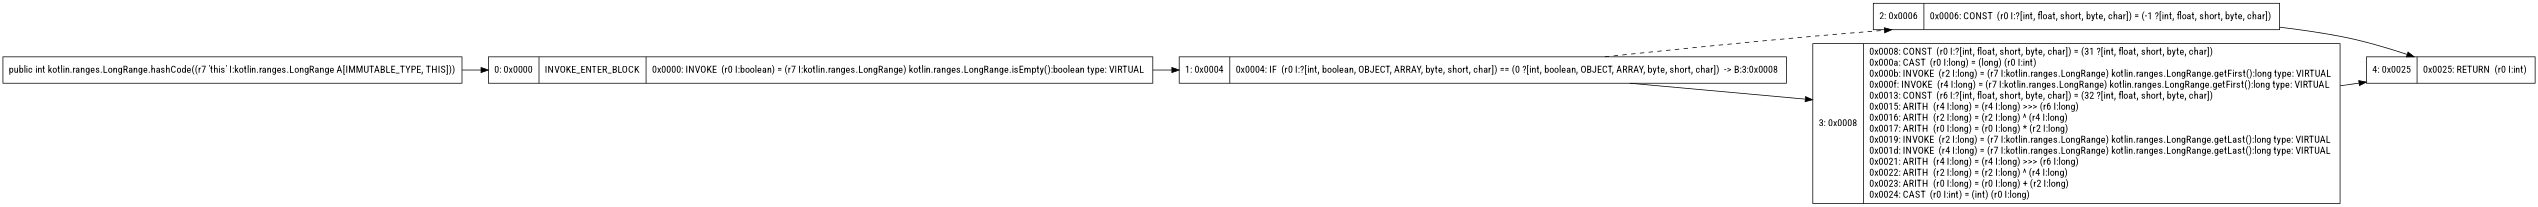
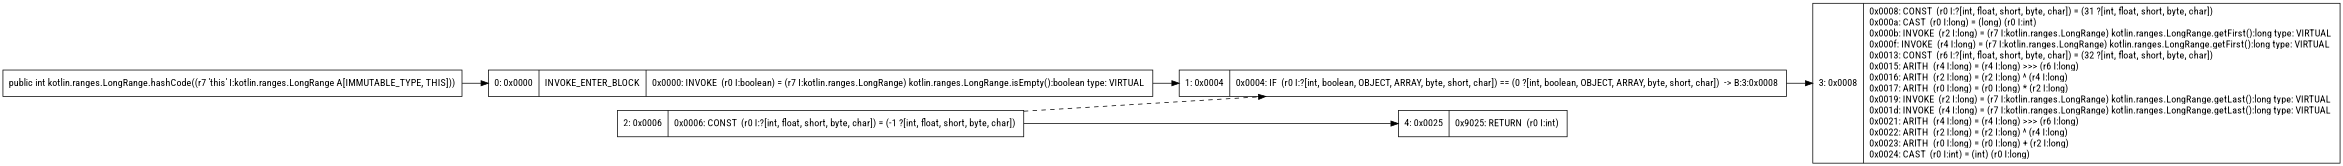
(1744, 43) -> (1141, 104)
(2476, 70) -> (1508, 123)
(2350, 84) -> none
